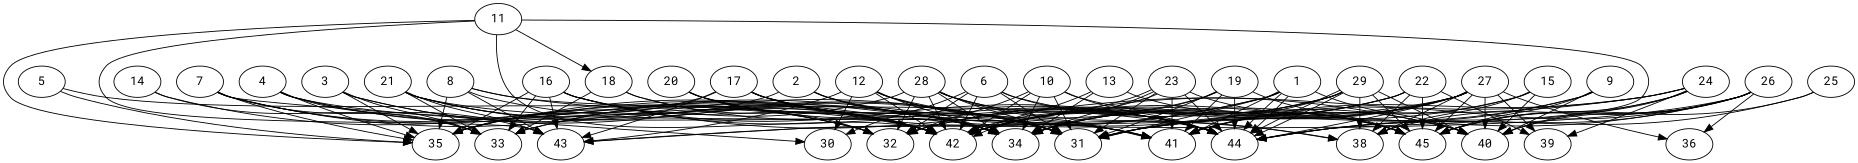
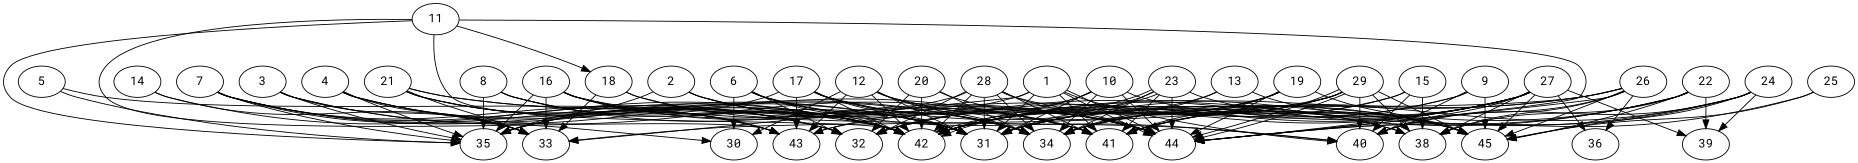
(502, 111) -> none
(1396, 113) -> none
